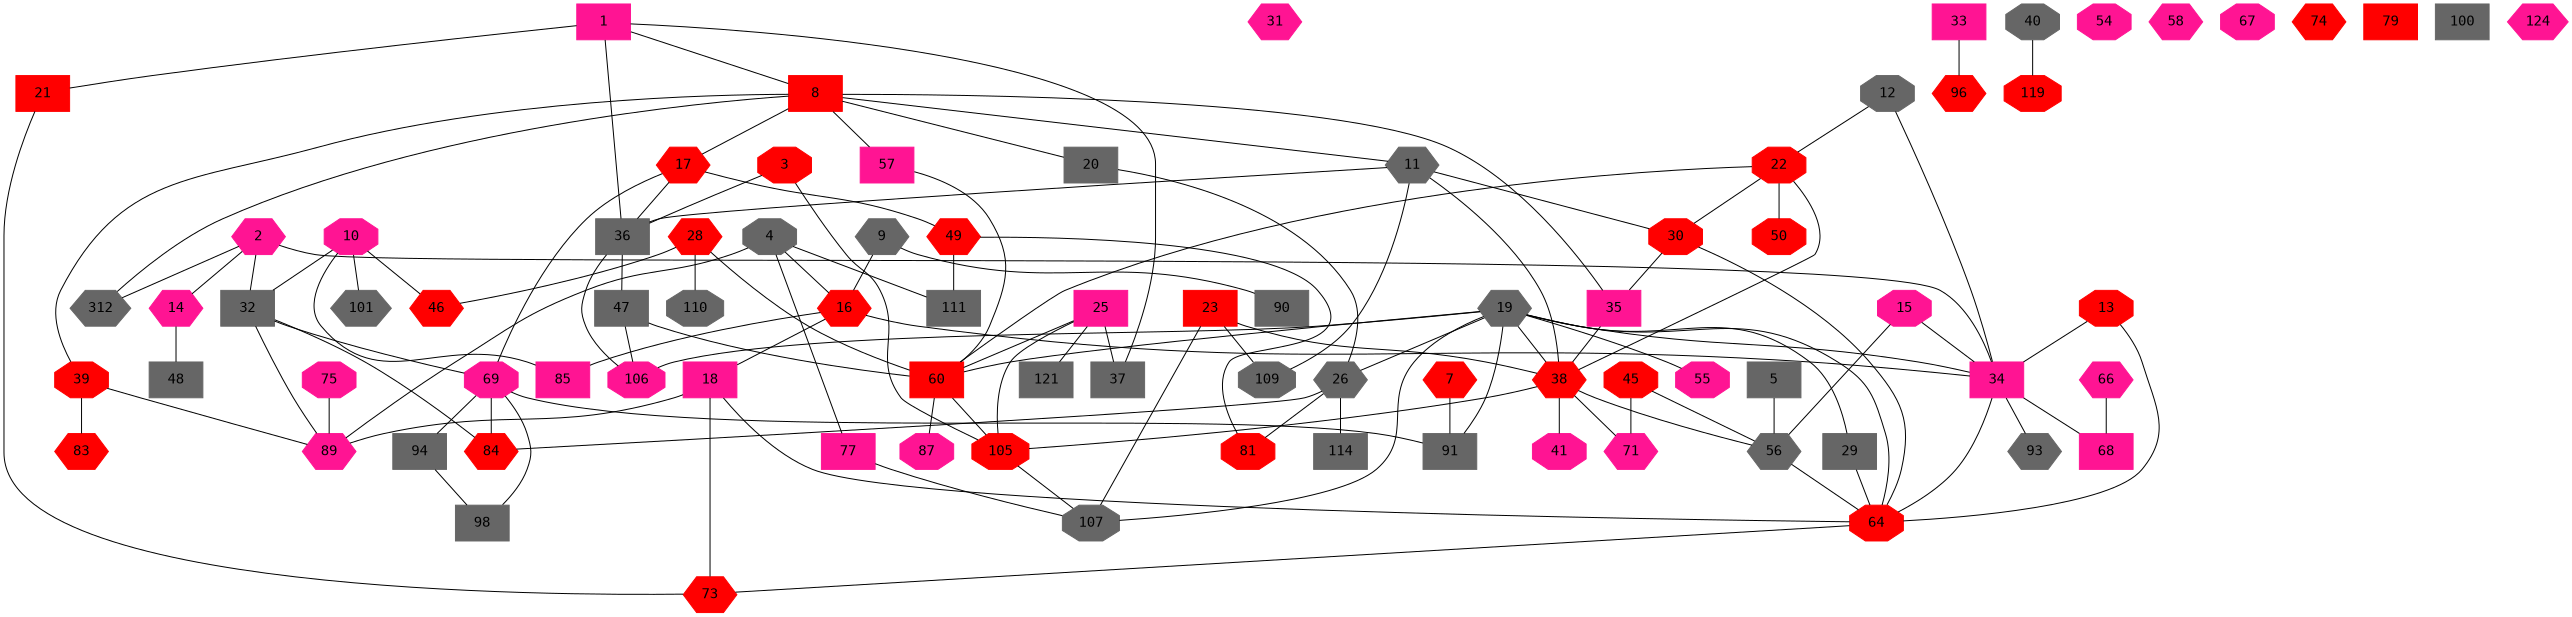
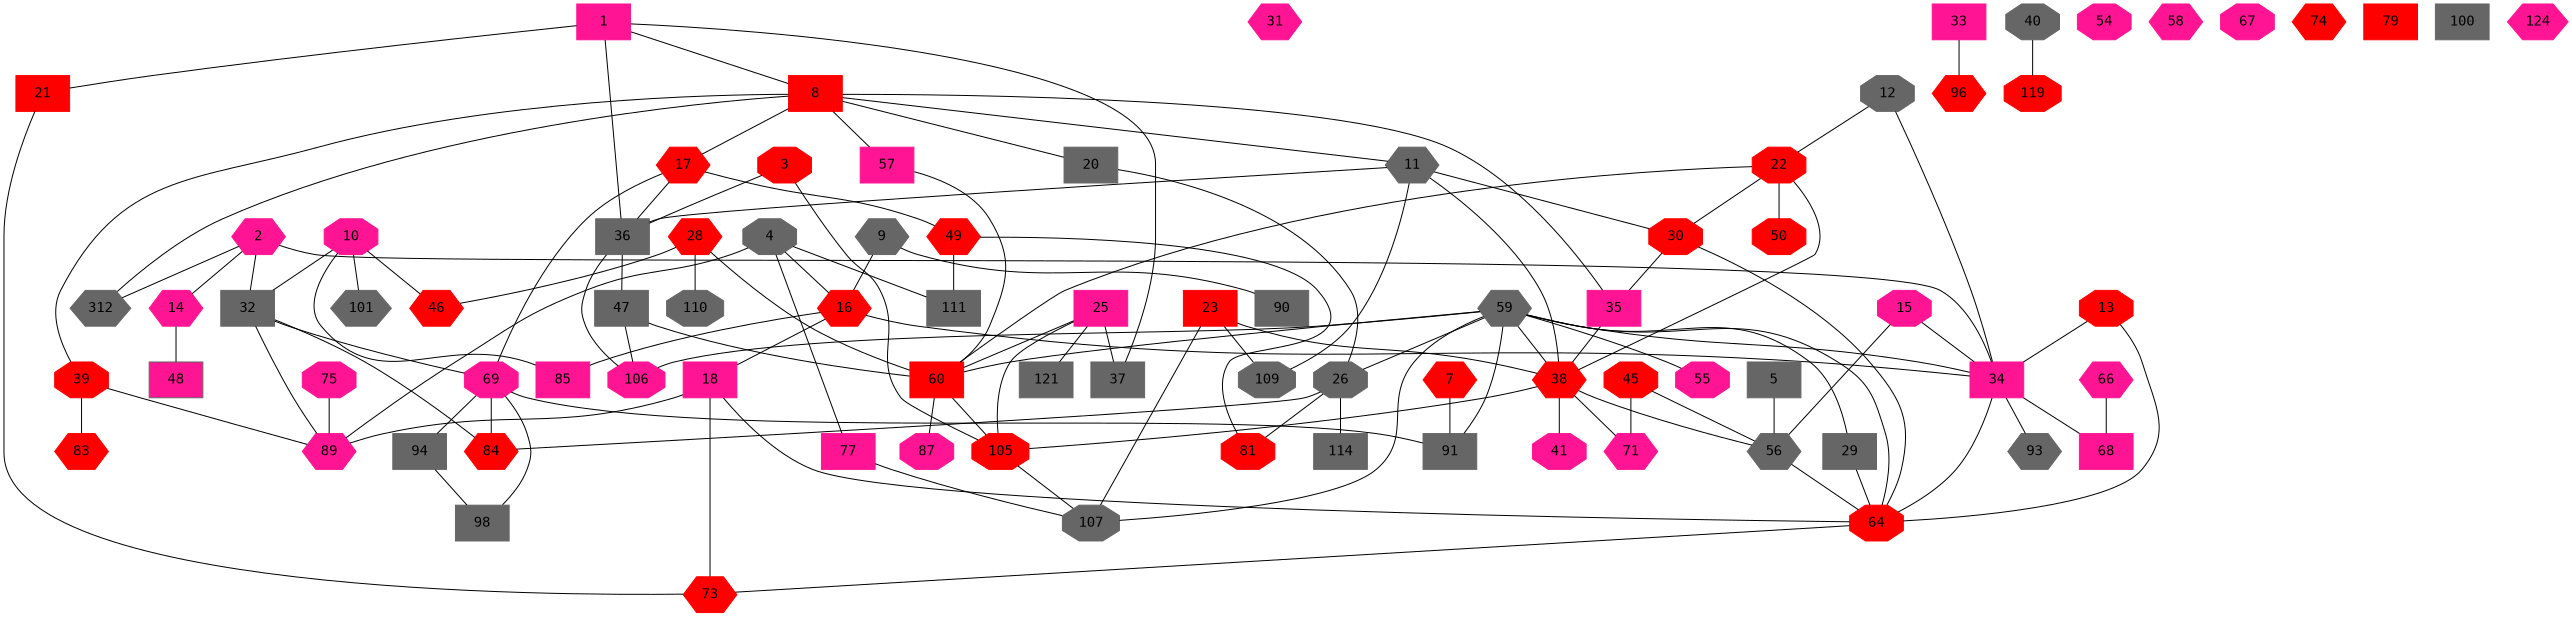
(1505, 308) -> (1505, 308)
(176, 380) -> (176, 380)
(1341, 380) -> (1341, 380)
